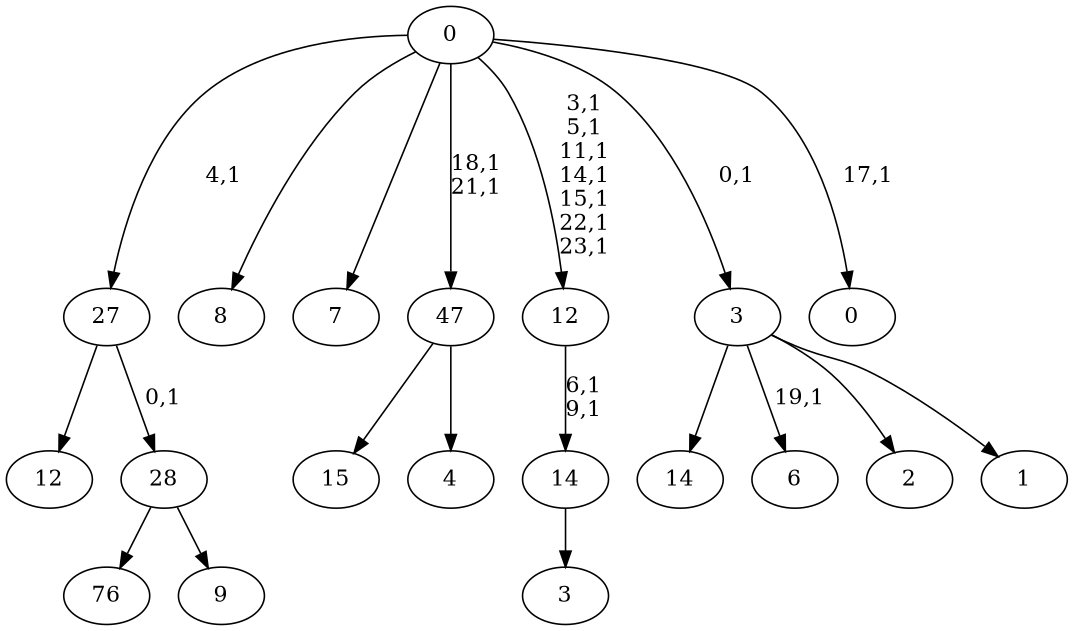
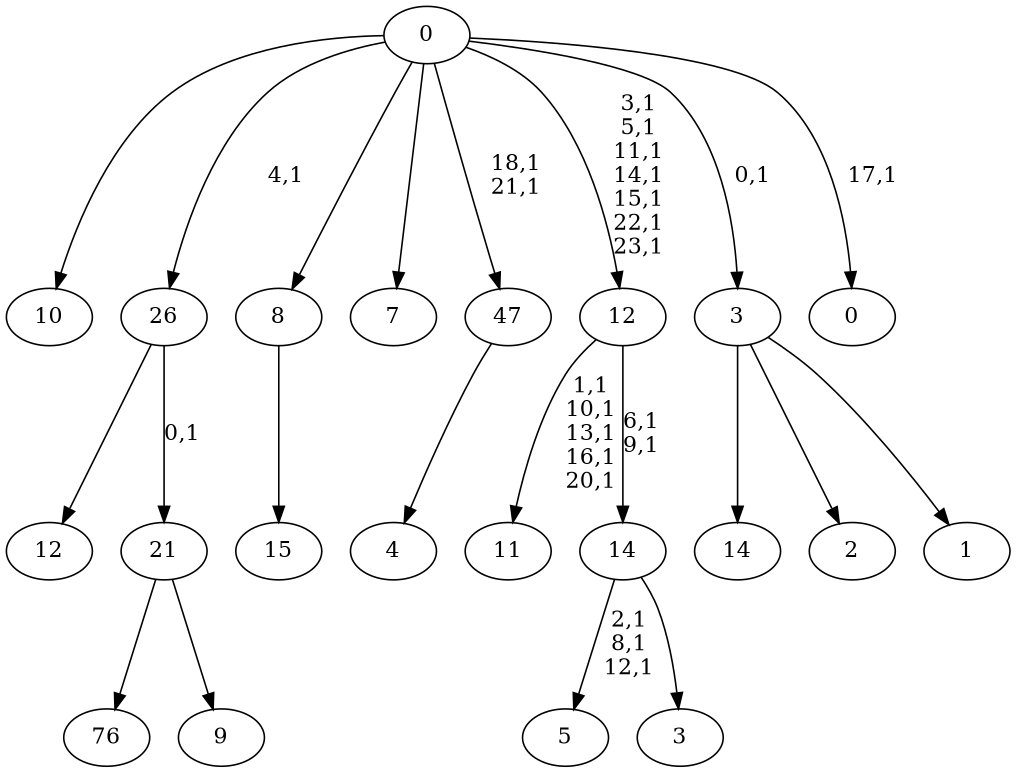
none -> (49, 317)
(107, 317) -> (164, 317)
(398, 392) -> (279, 426)
(164, 480) -> (164, 551)
(795, 480) -> none
none -> (508, 551)
none -> (566, 738)
